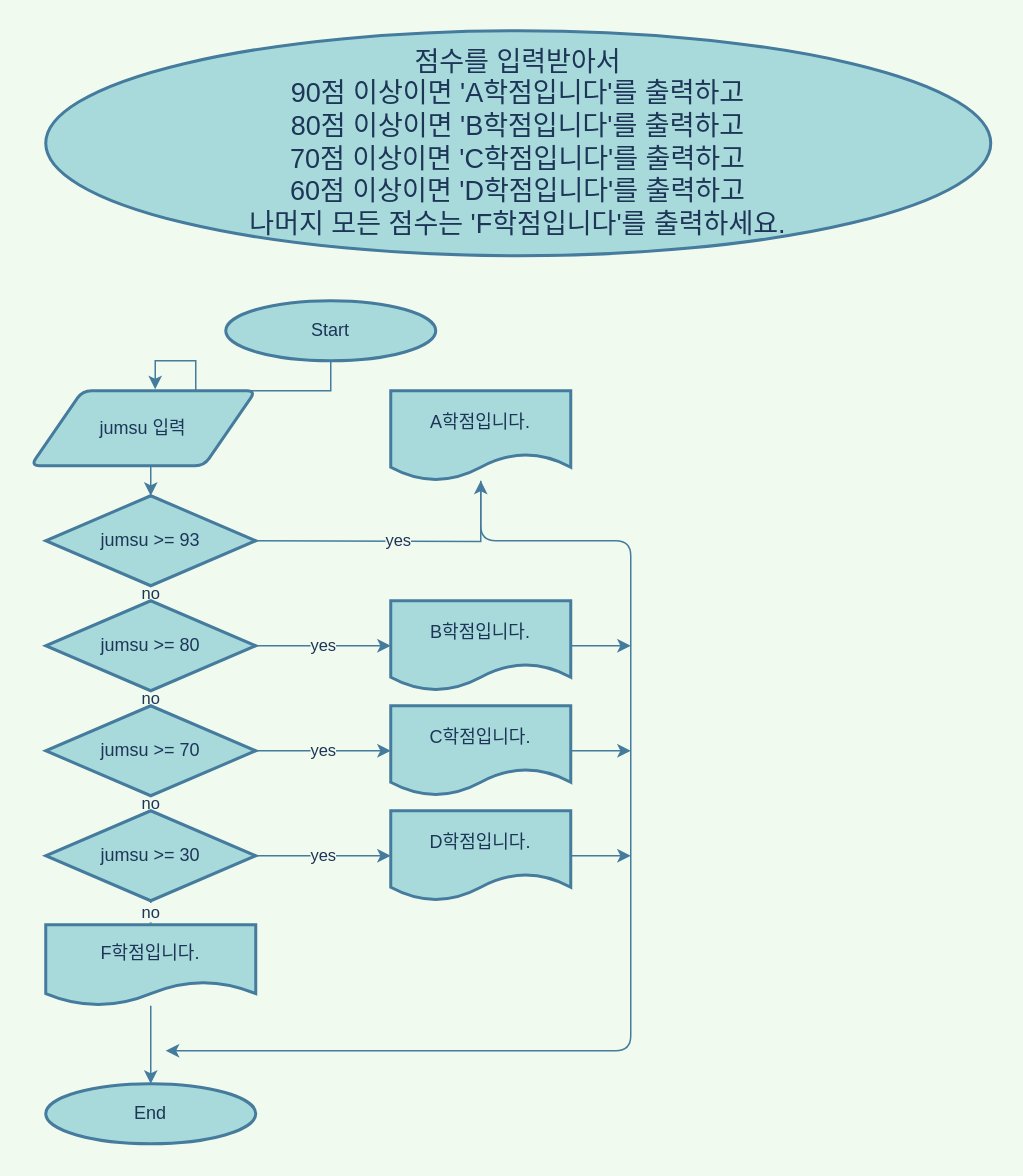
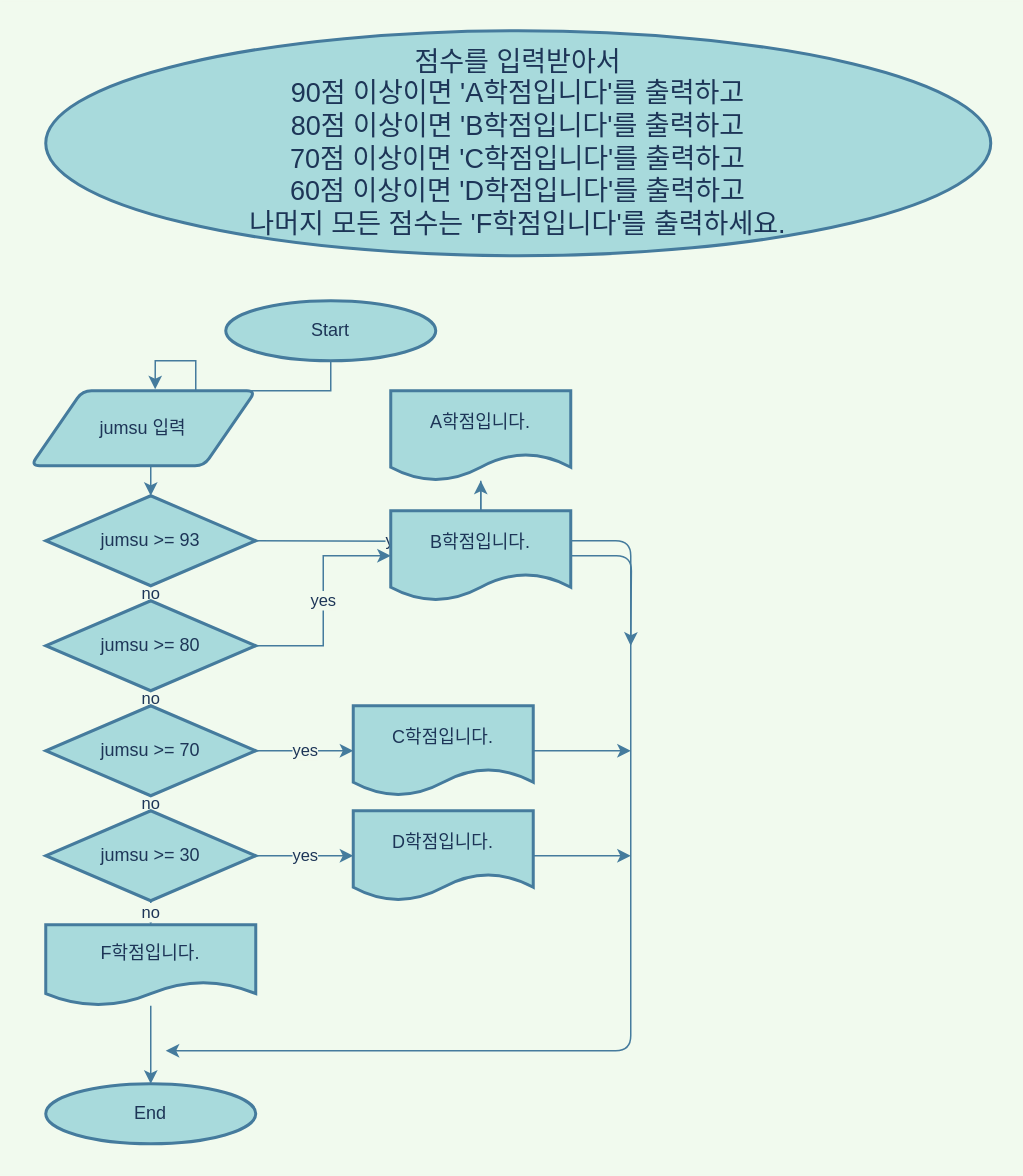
(481, 646) -> (481, 556)
(481, 751) -> (443, 751)
(481, 856) -> (443, 856)
